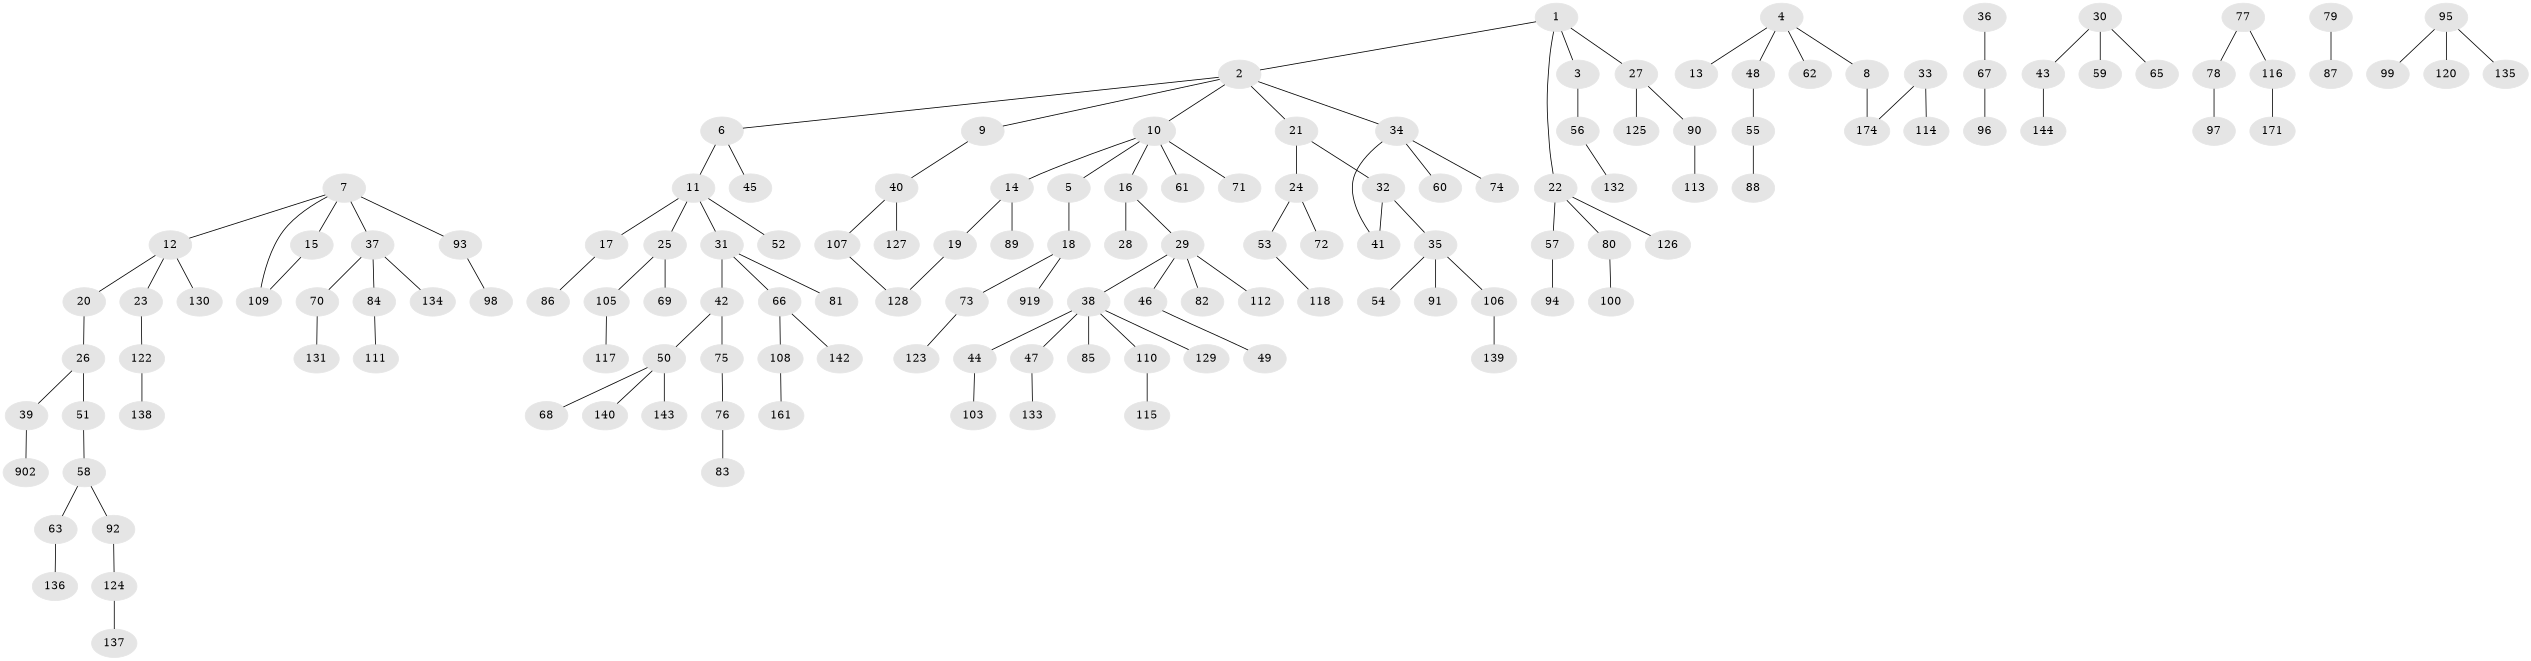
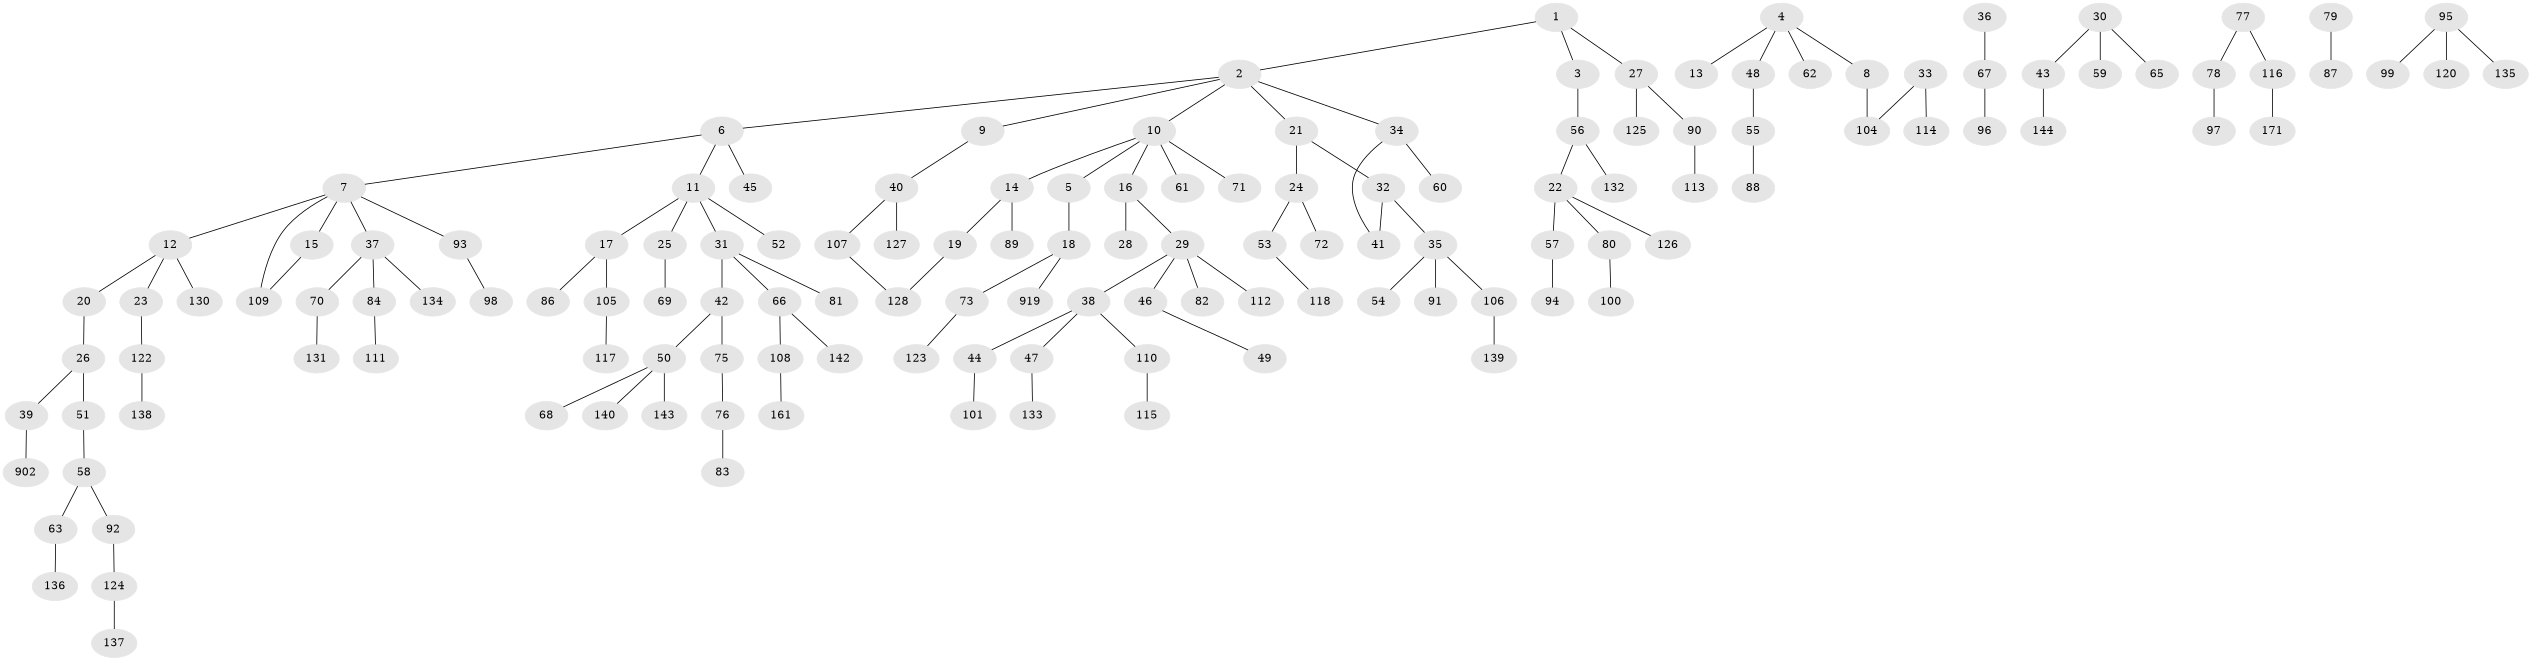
(1547, 103) -> (1567, 160)
(1867, 131) -> (1867, 131)
none -> (533, 160)
(1497, 188) -> none
(636, 273) -> (607, 274)
(1089, 359) -> none
(1206, 359) -> none
(973, 416) -> (973, 416)
